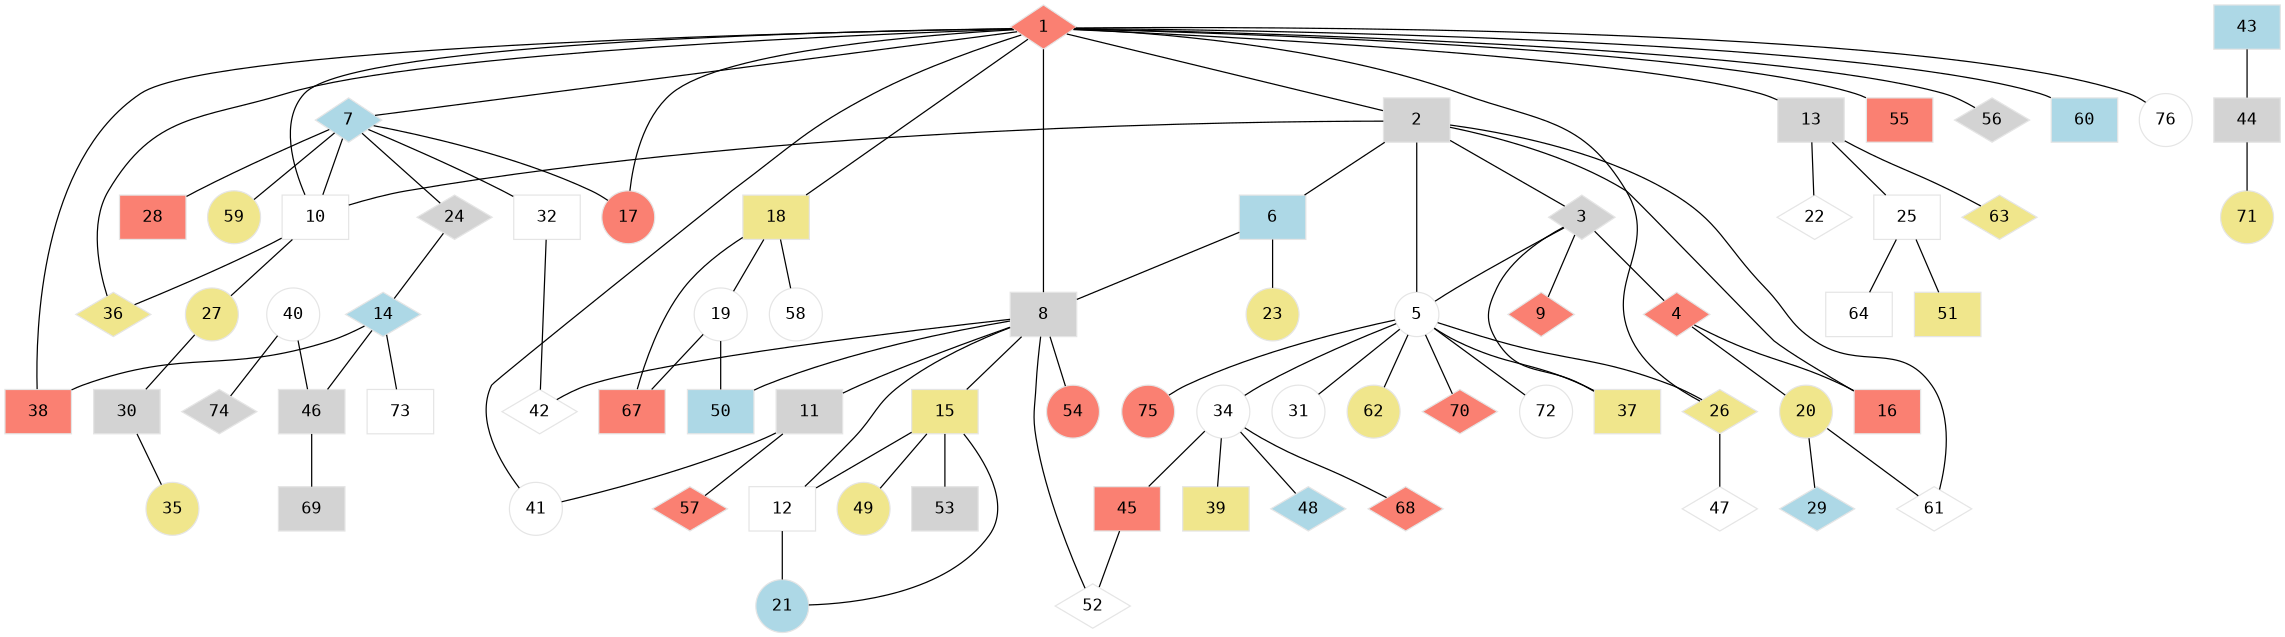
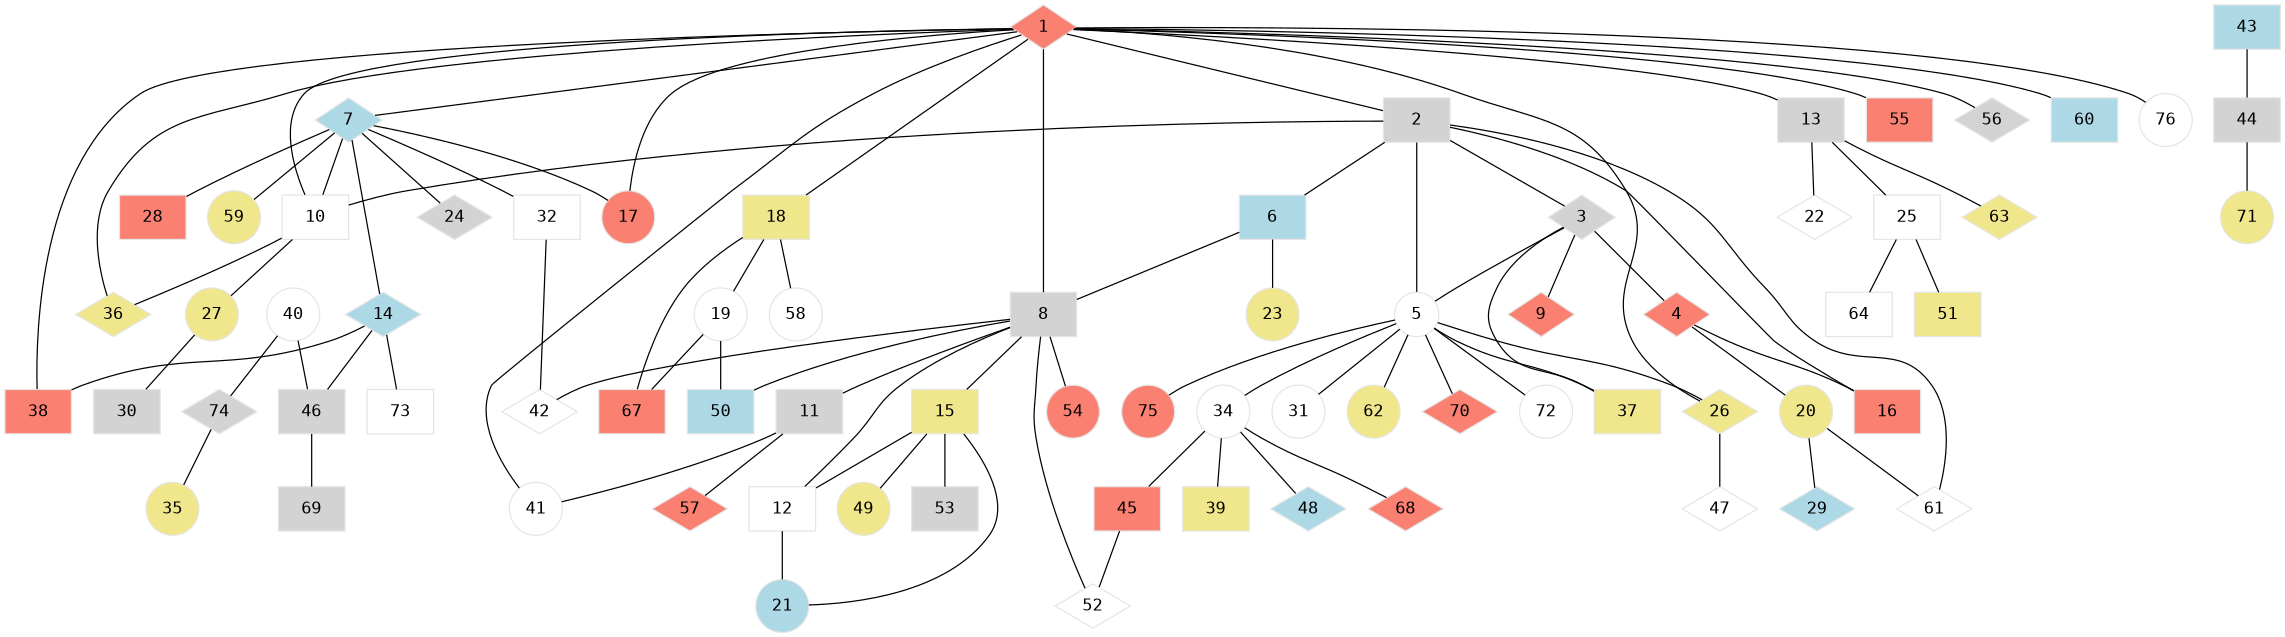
(419, 266) -> (366, 217)
(149, 459) -> (197, 457)
